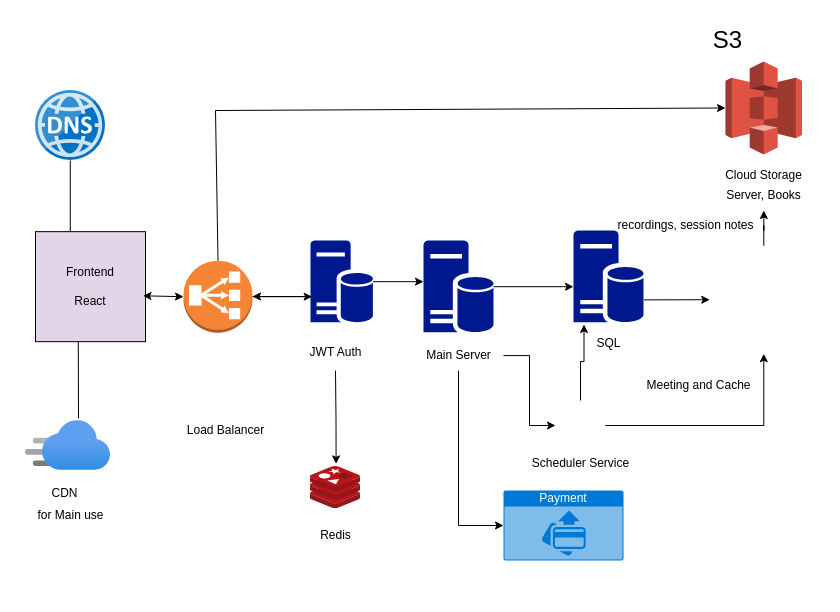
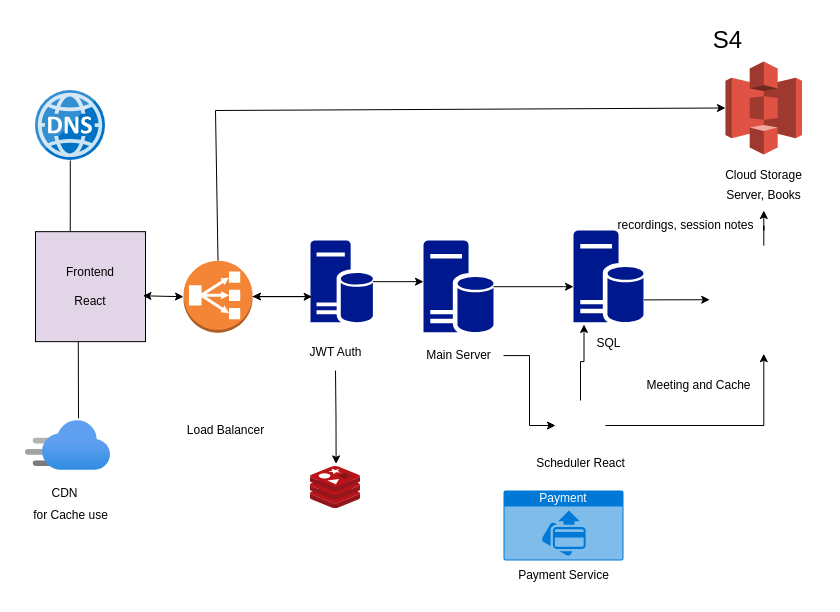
(728, 41) -> (728, 41)
(581, 464) -> (581, 464)
(459, 467) -> none
(71, 516) -> (71, 516)
(336, 536) -> none
none -> (564, 576)
